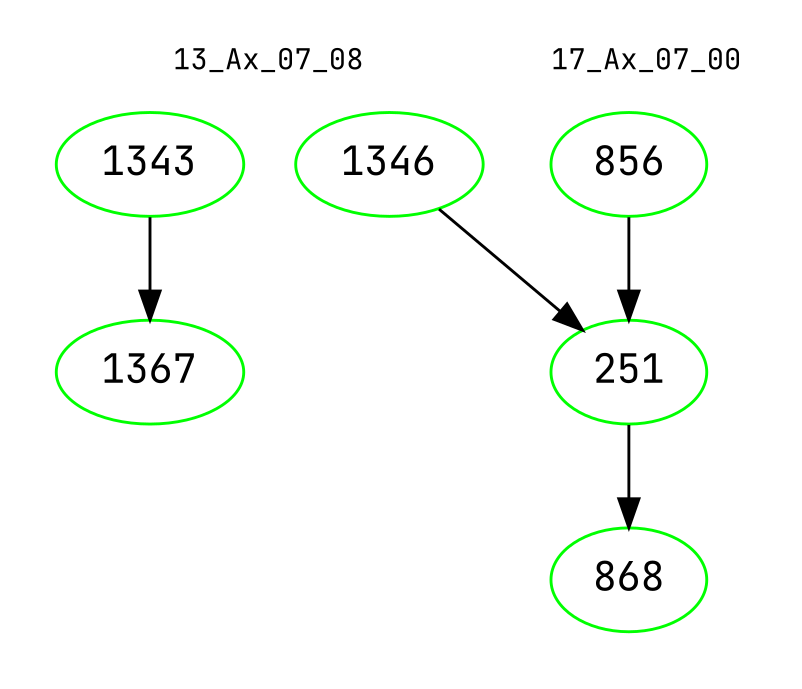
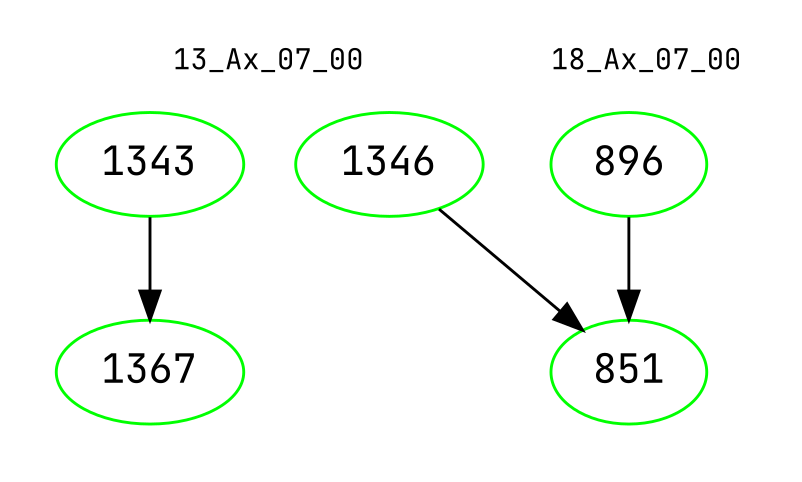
(270, 62) -> (270, 62)
(648, 62) -> (648, 62)
(629, 164) -> (629, 164)
(629, 372) -> (629, 372)
(629, 580) -> none
